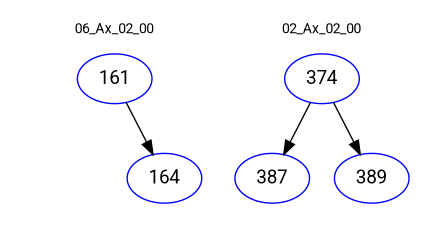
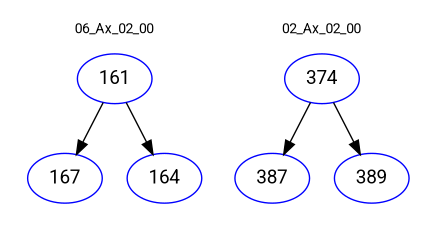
none -> (65, 178)
